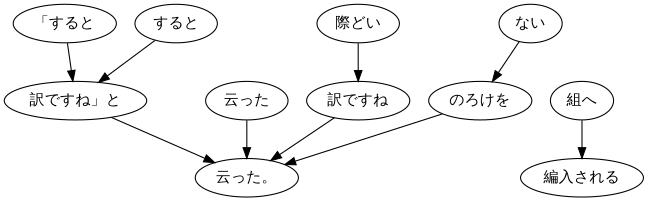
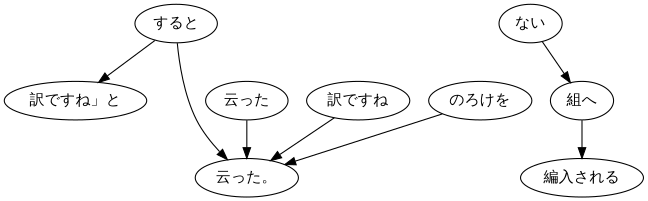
(65, 24) -> none
(358, 24) -> none
(509, 57) -> (553, 58)
(158, 138) -> (189, 101)
